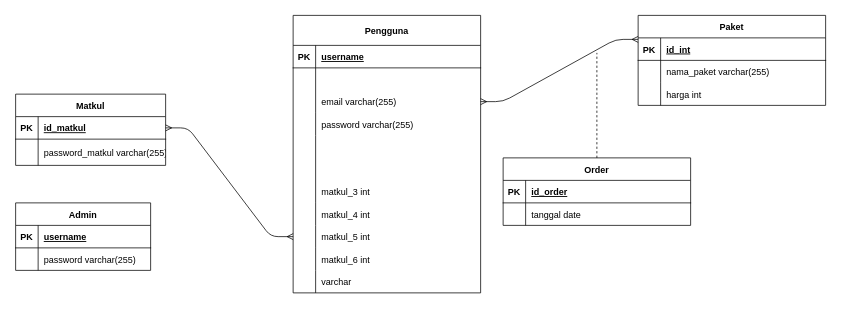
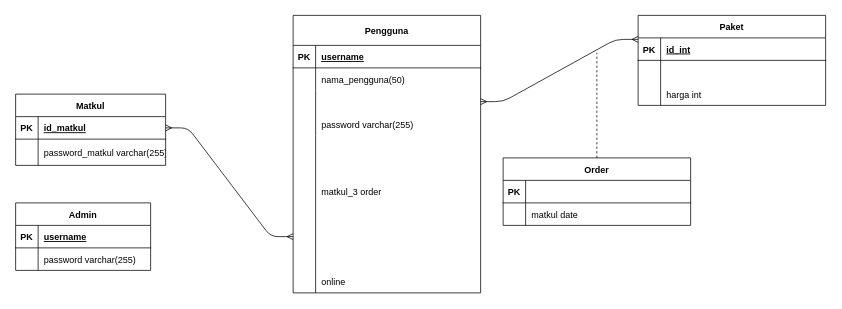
(743, 72) -> none
none -> (398, 79)
(398, 102) -> none
(348, 192) -> (354, 192)
(608, 192) -> none
(398, 214) -> none
(559, 215) -> (556, 215)
(398, 237) -> none
(398, 259) -> none
(339, 282) -> (334, 282)
